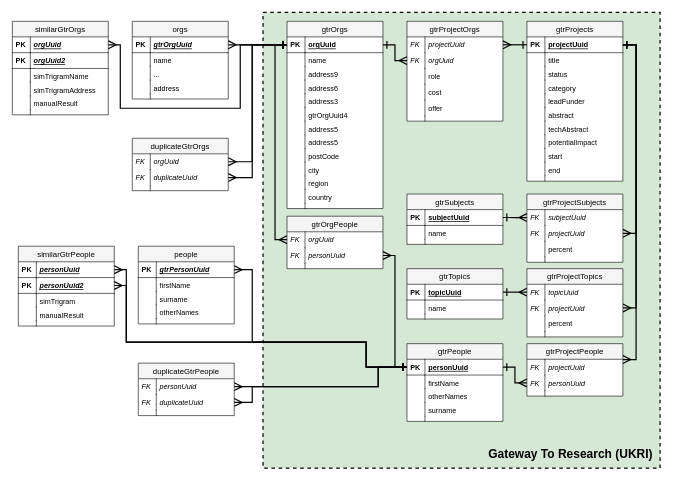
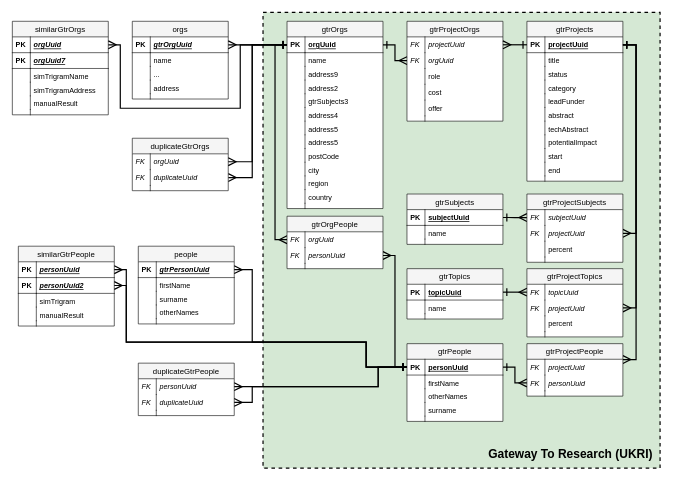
(49, 61) -> (49, 61)
(325, 88) -> (325, 88)
(325, 102) -> (333, 102)
(330, 116) -> (325, 116)
